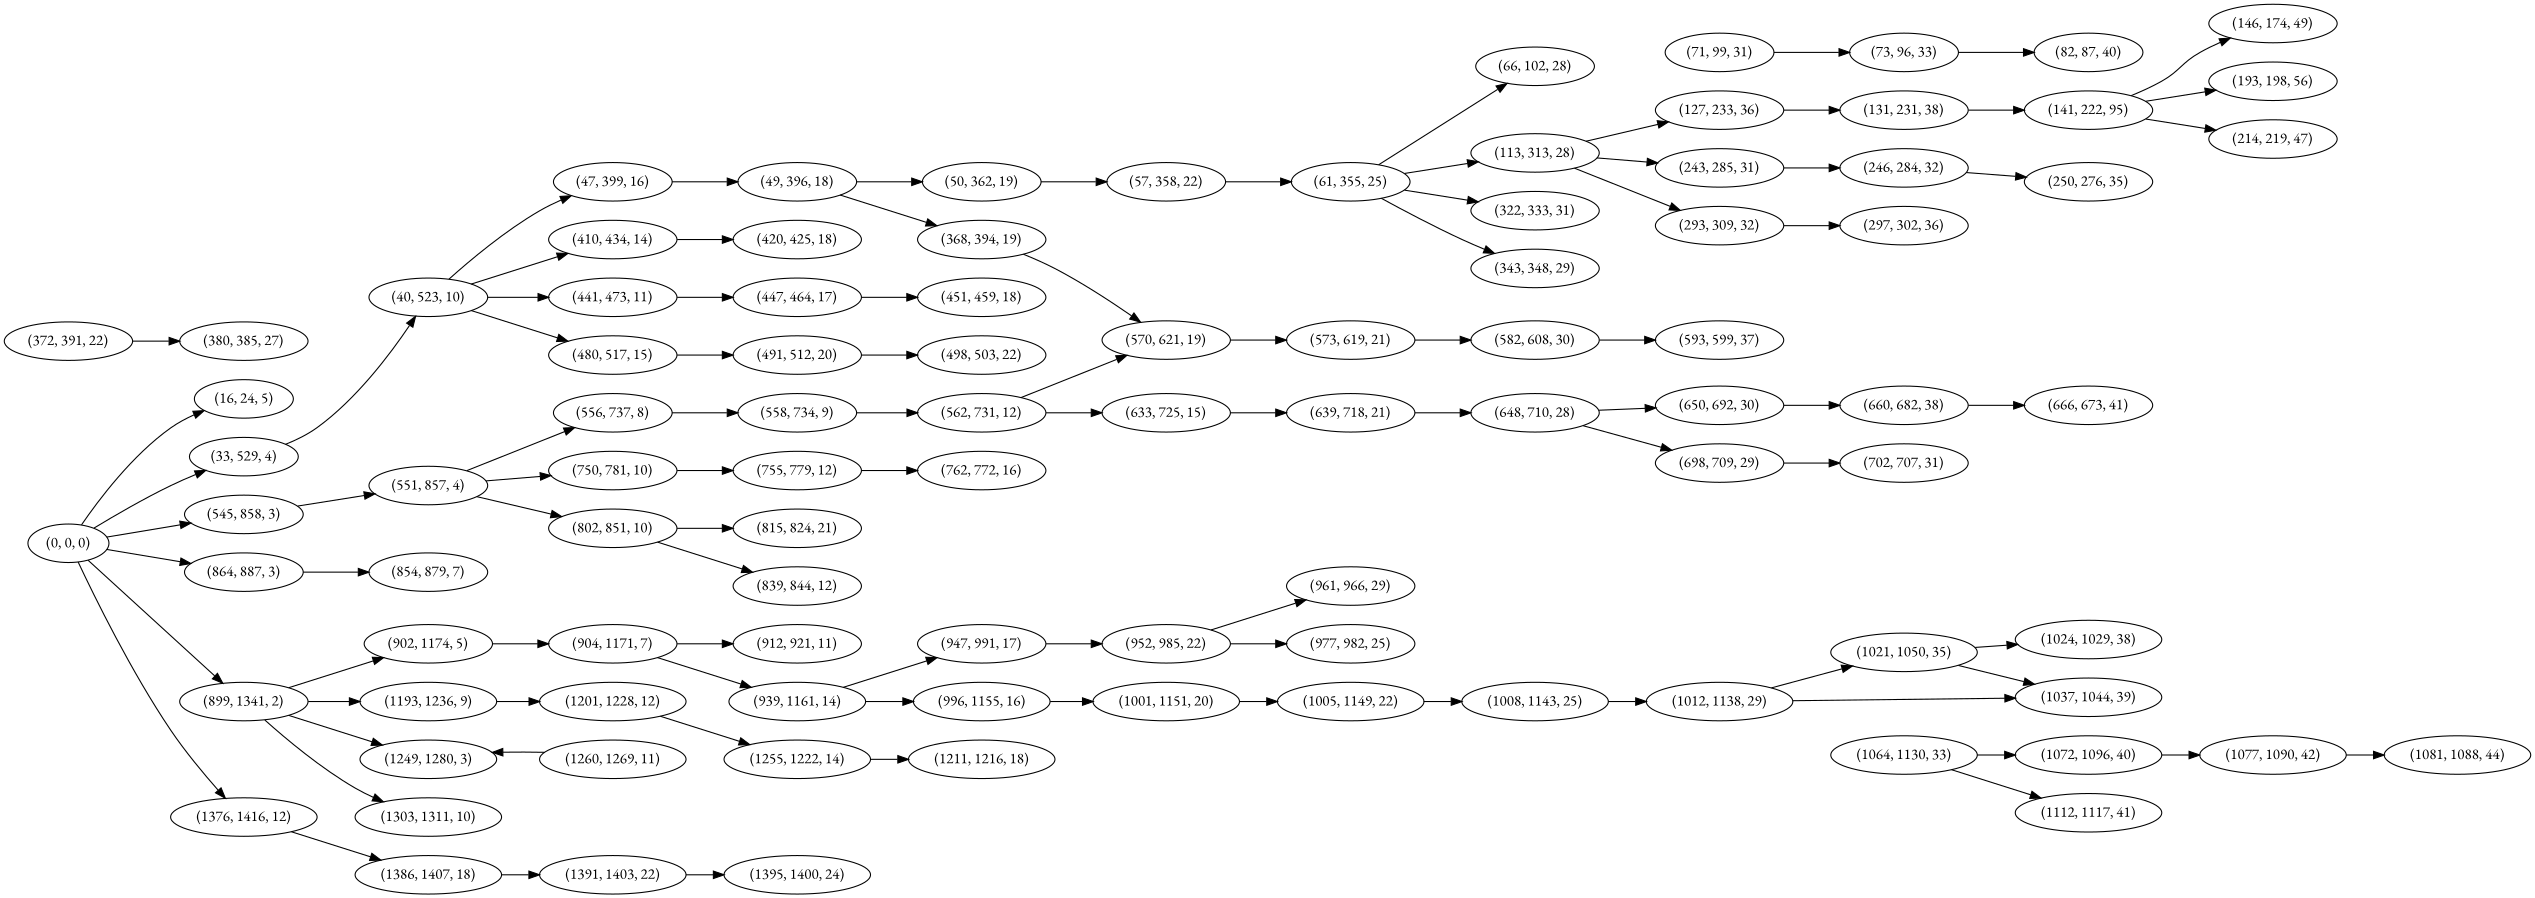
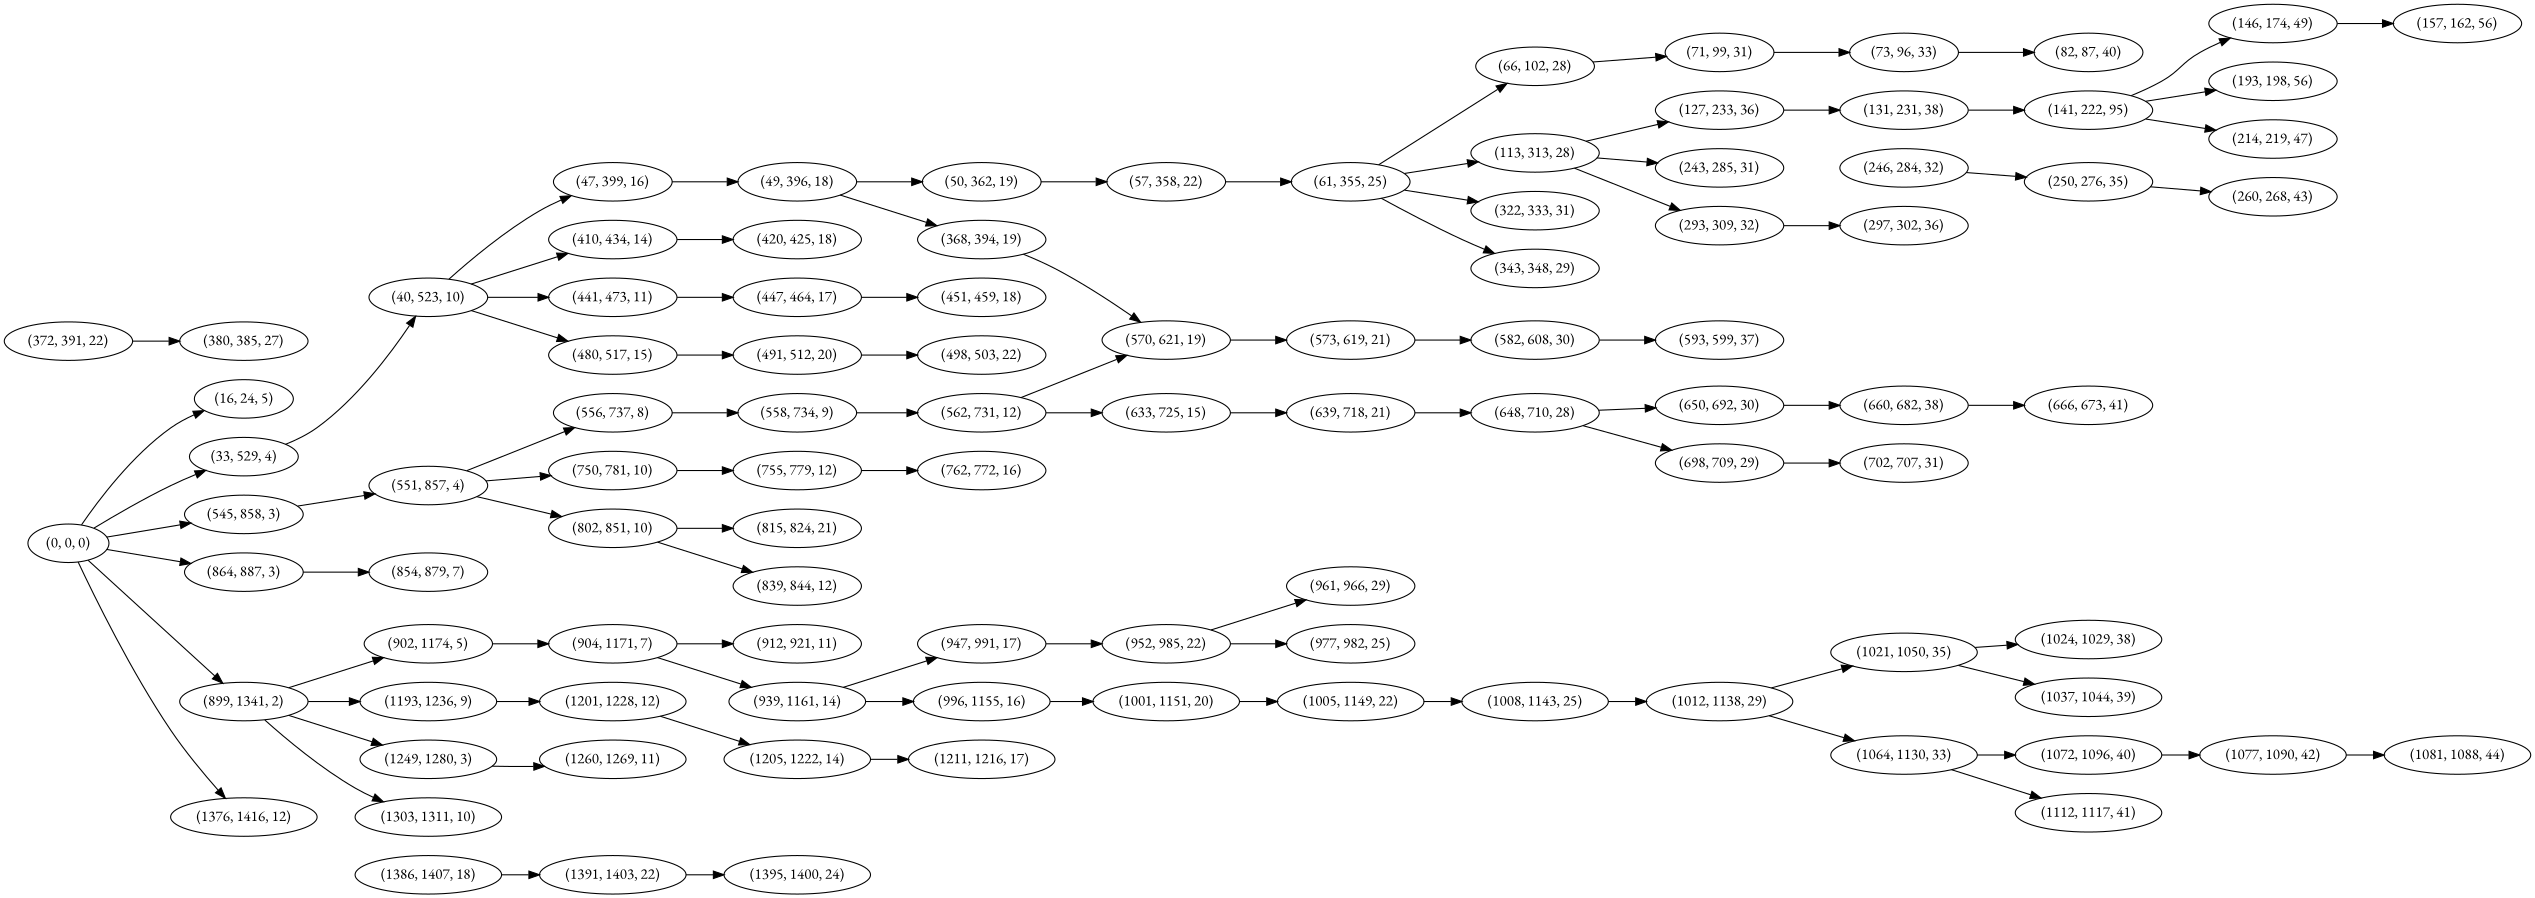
none -> (2457, 24)
none -> (1624, 60)
(1807, 168) -> none
none -> (2273, 197)
(1899, 699) -> (1807, 727)
(524, 752) -> (513, 767)
(797, 759) -> (797, 759)
(982, 759) -> (982, 759)
(331, 844) -> none
